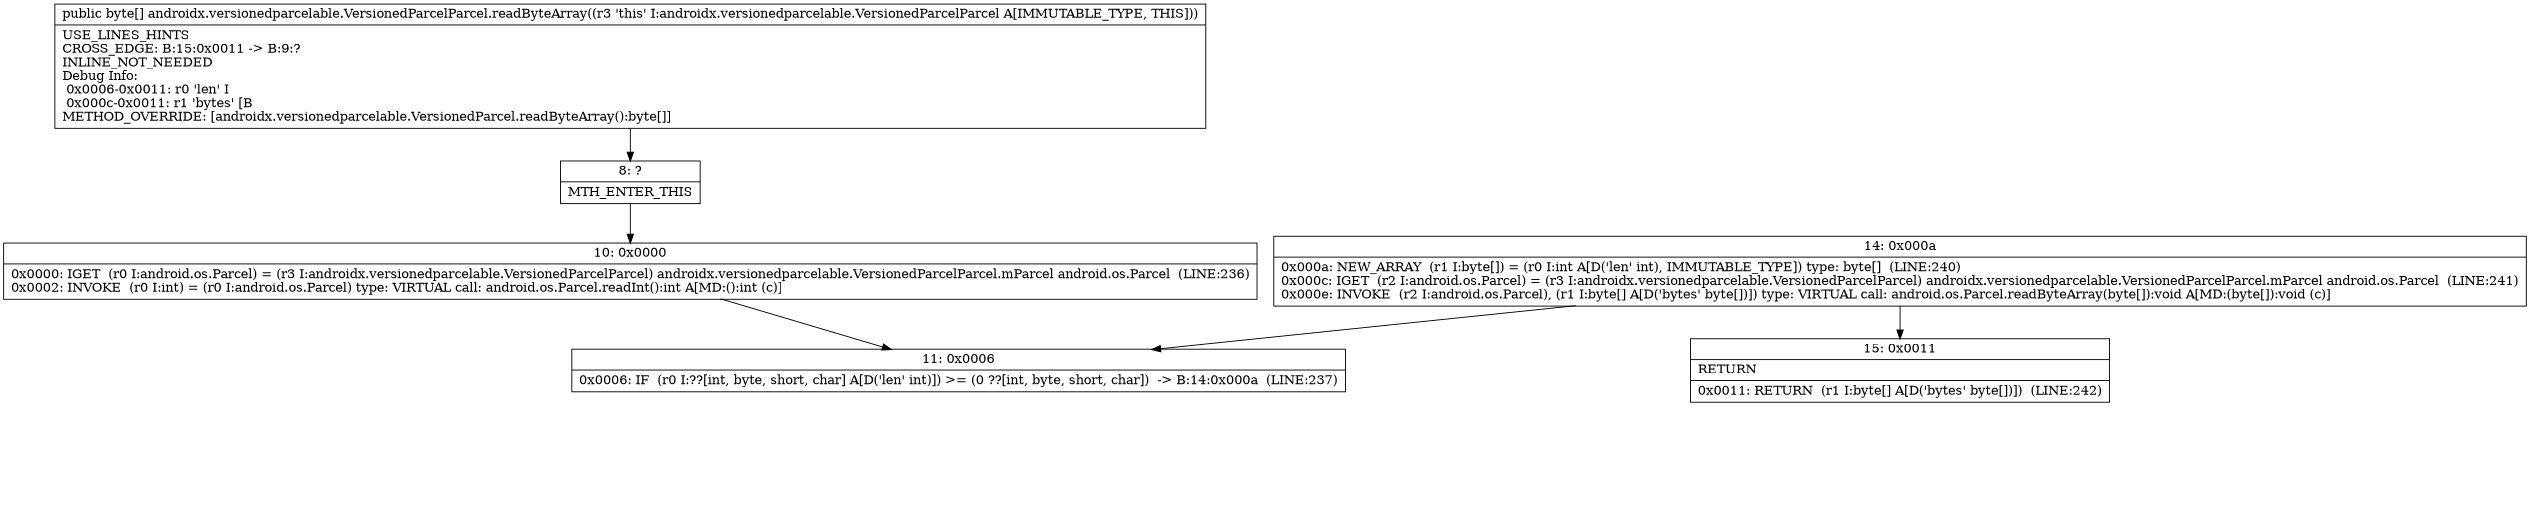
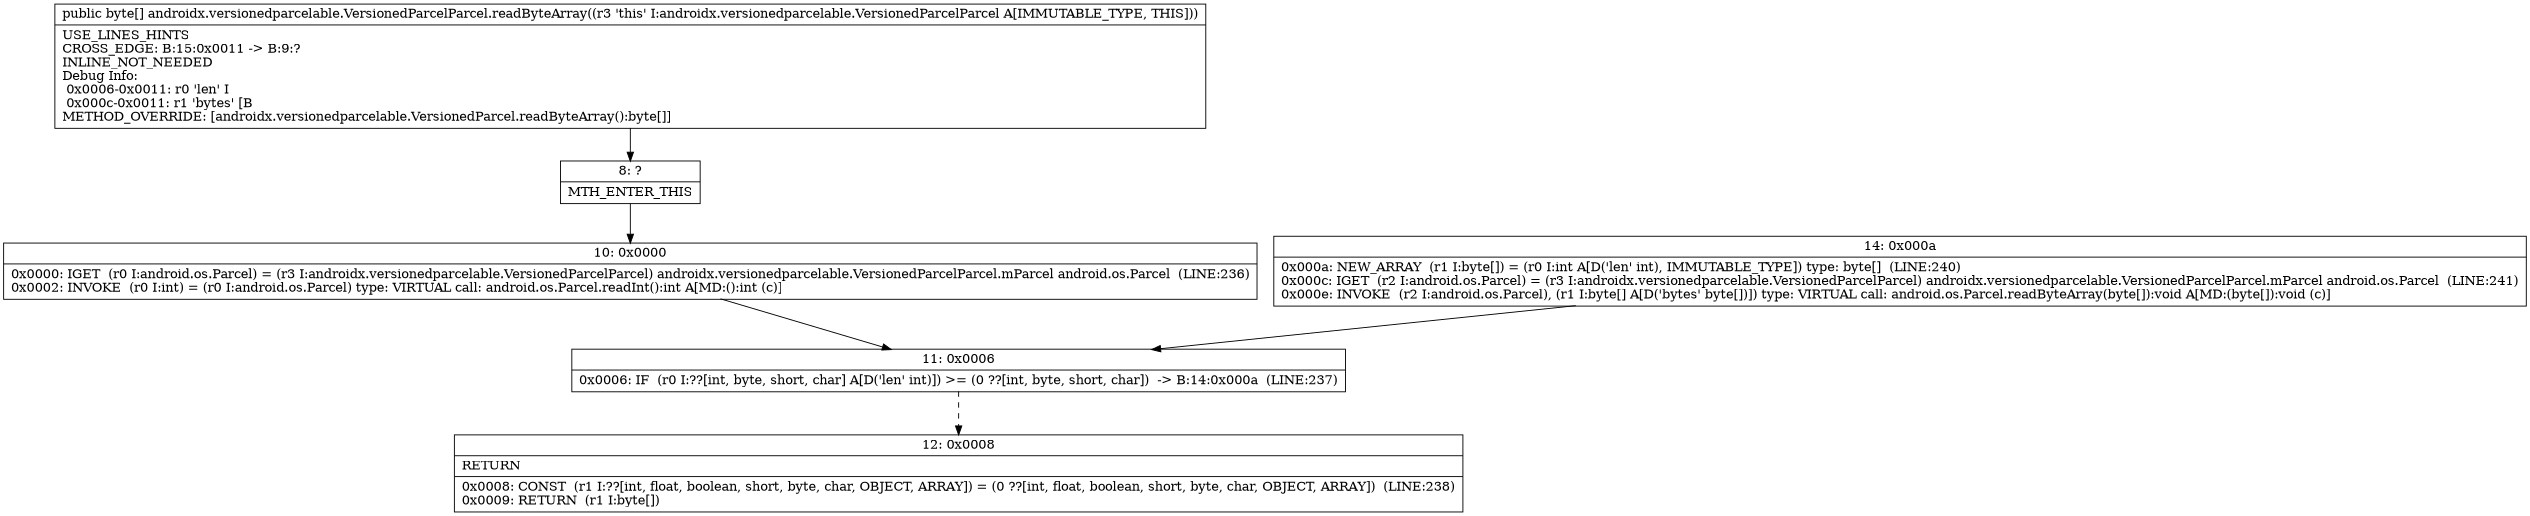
(1900, 370) -> none
none -> (959, 473)
